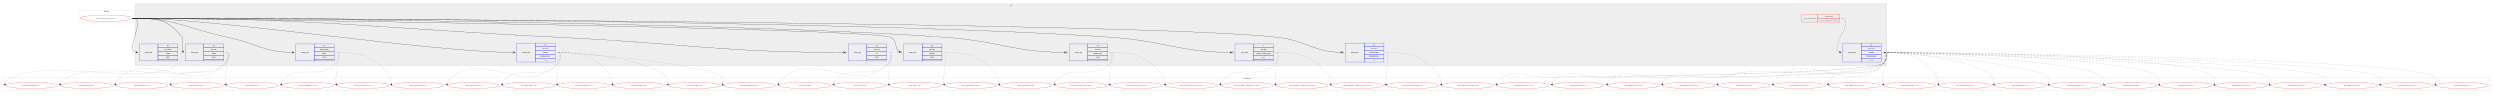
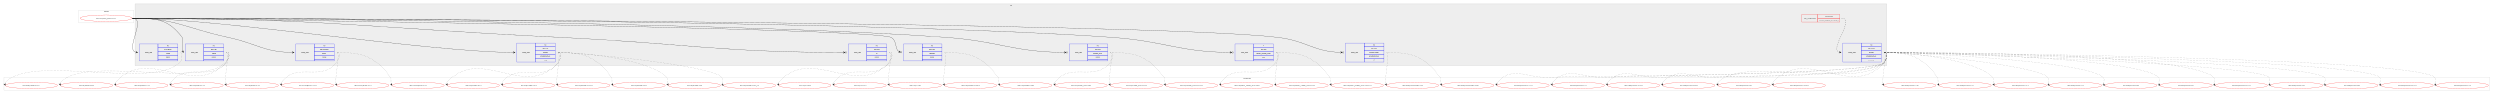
(1855, 85) -> none
